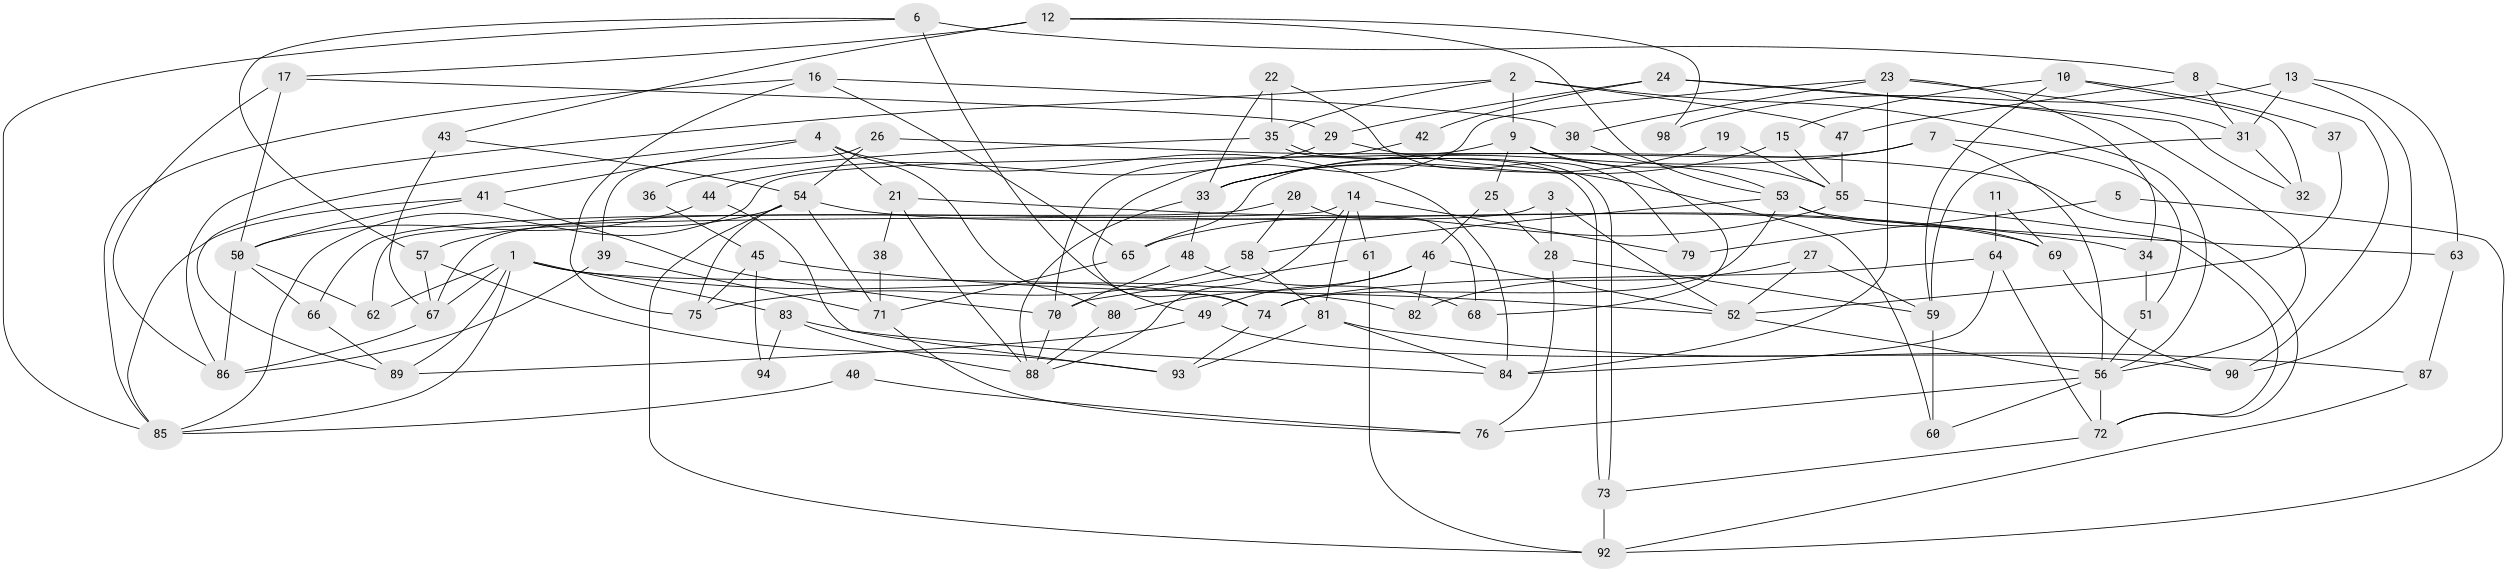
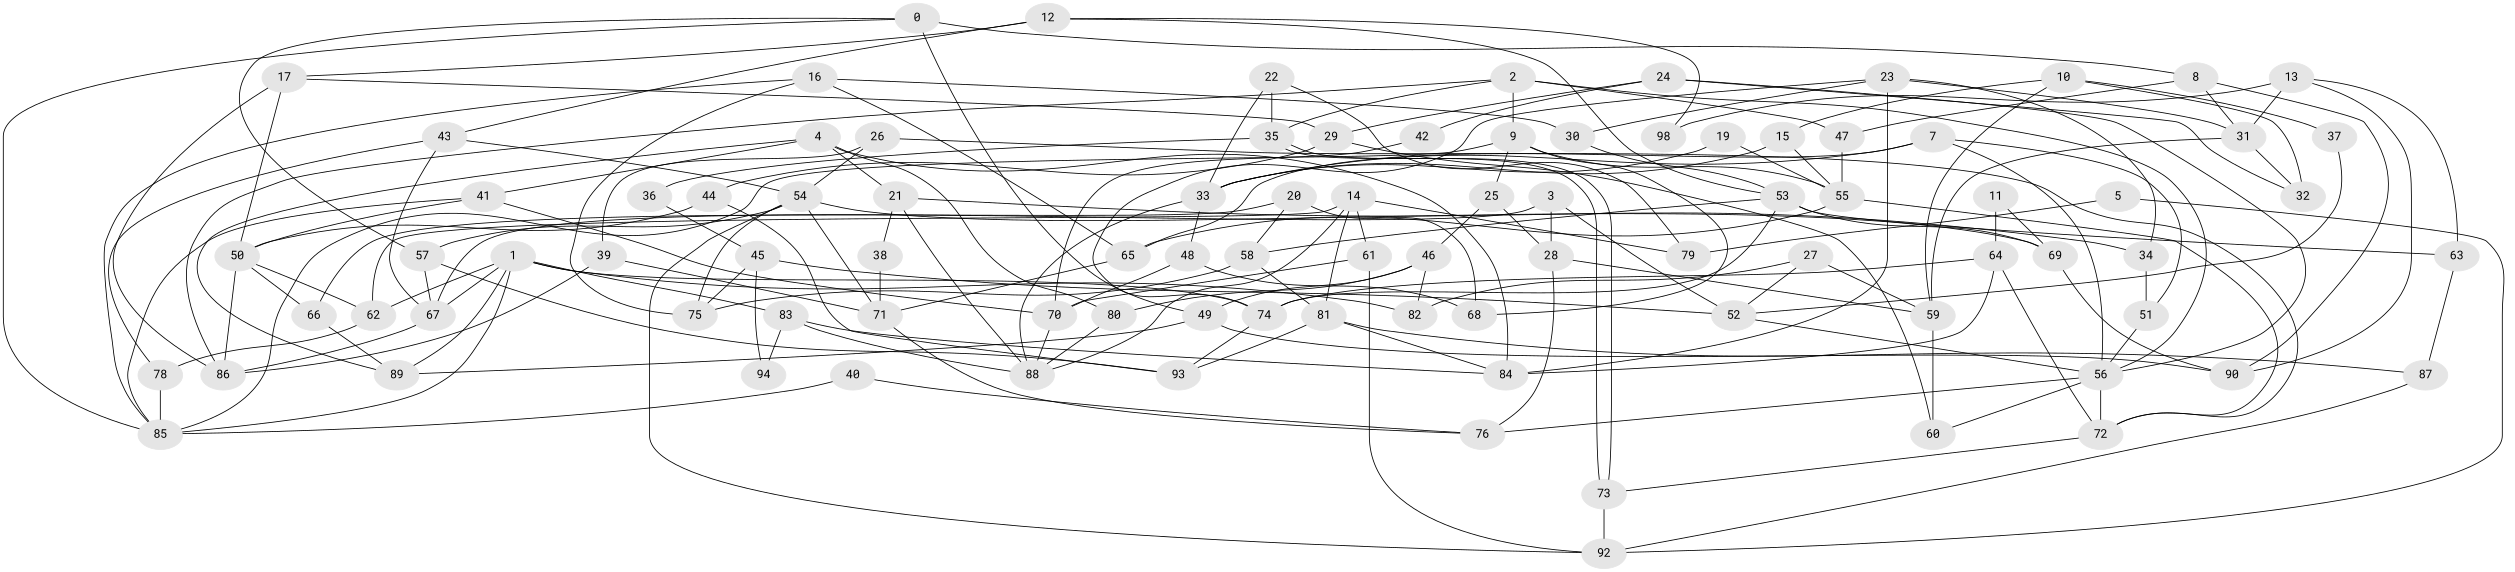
(917, 18) -> (917, 18)
(1581, 286) -> none
none -> (160, 375)
